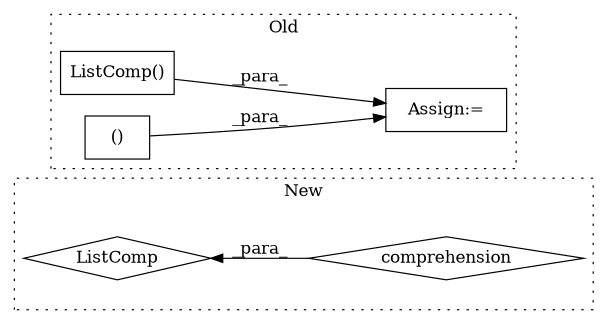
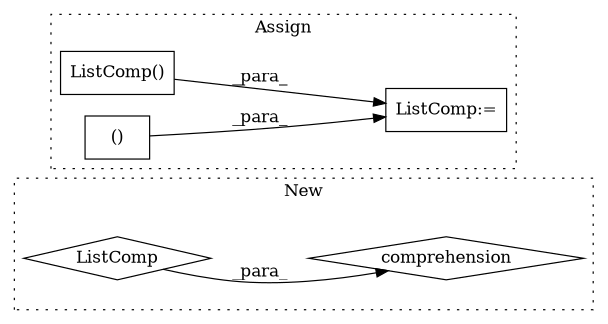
(284, 28) -> (284, 28)
(446, 110) -> (446, 110)
(266, 258) -> (269, 283)
